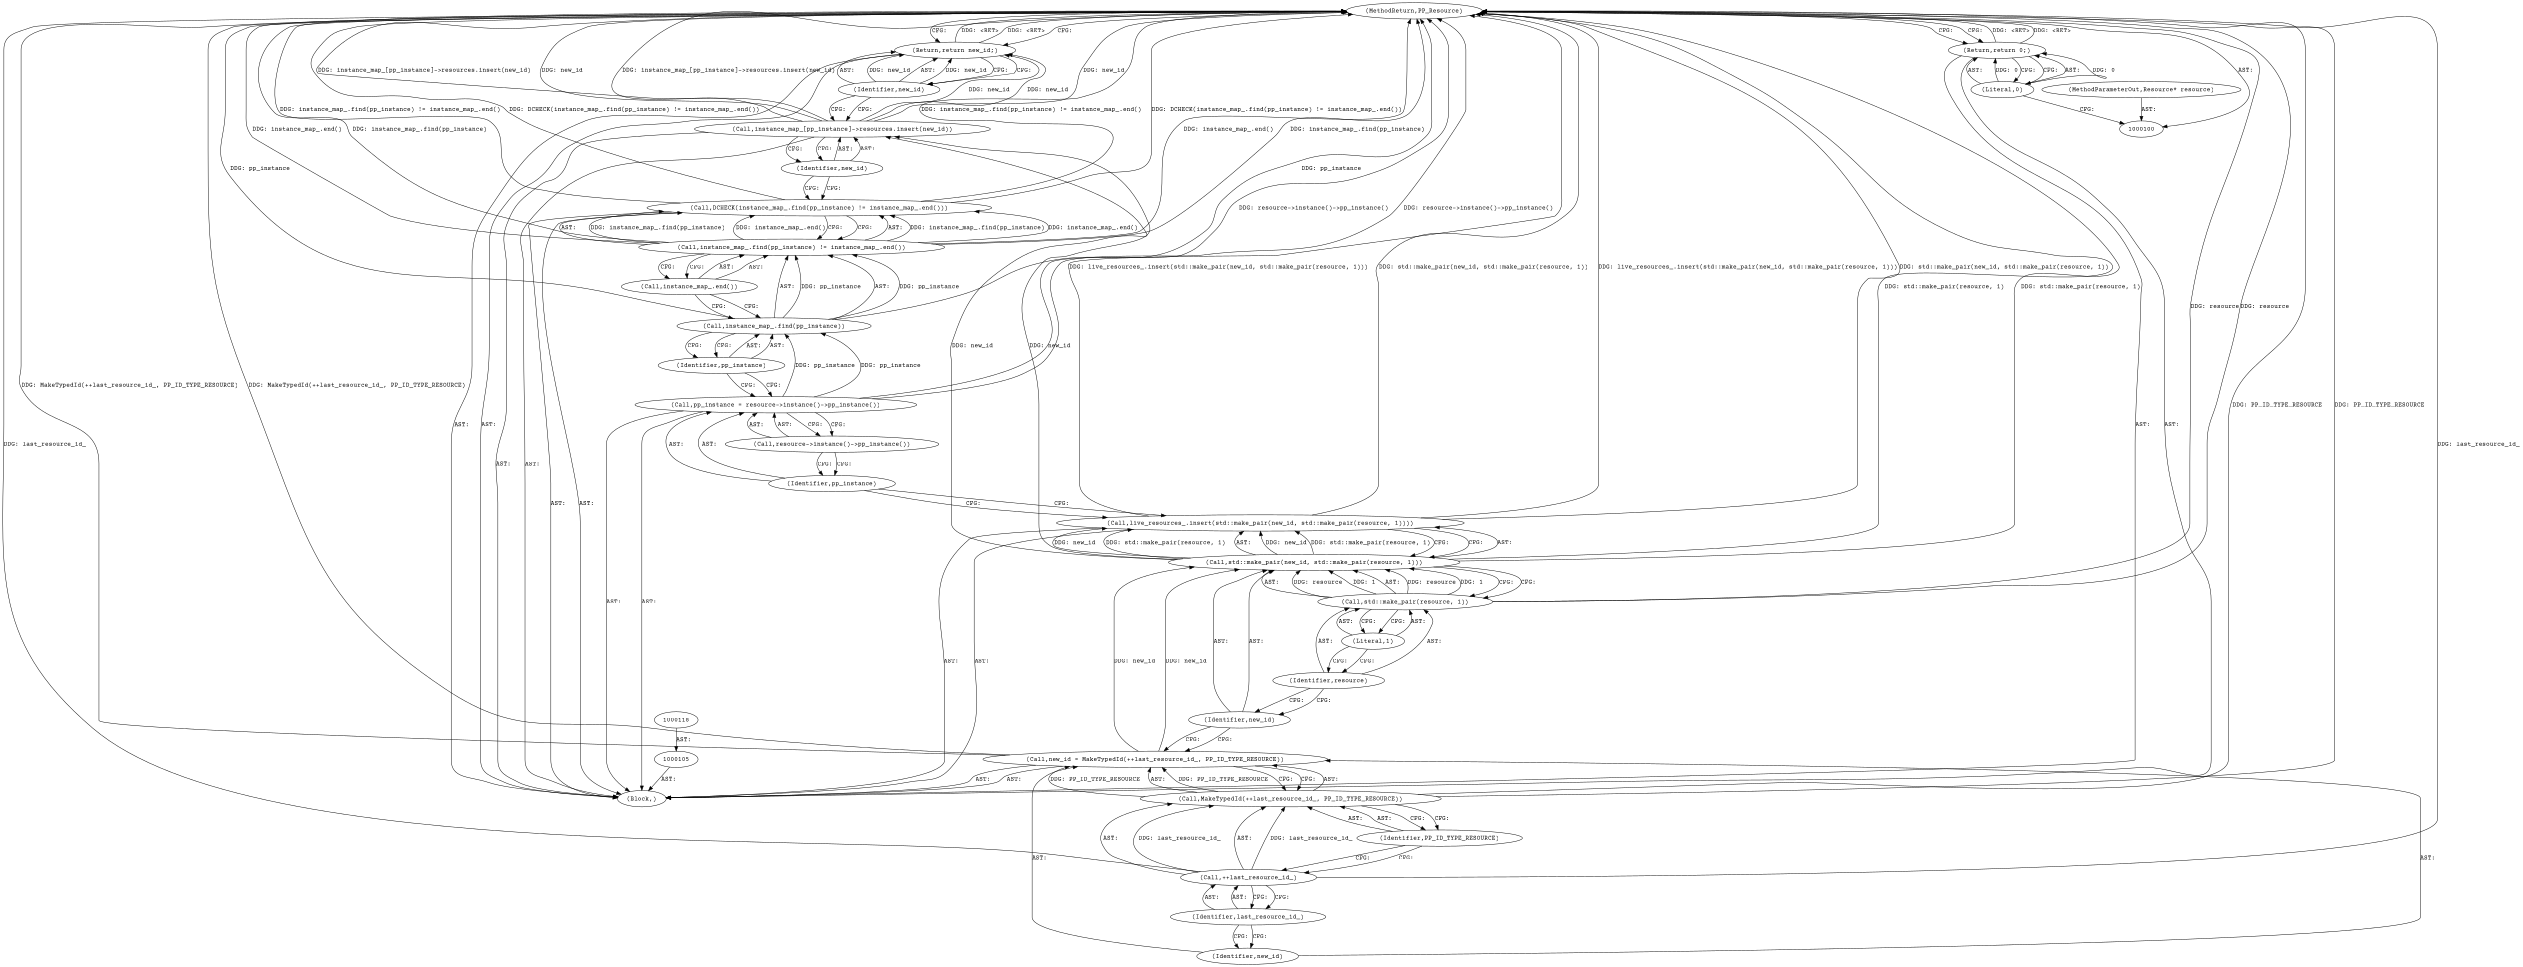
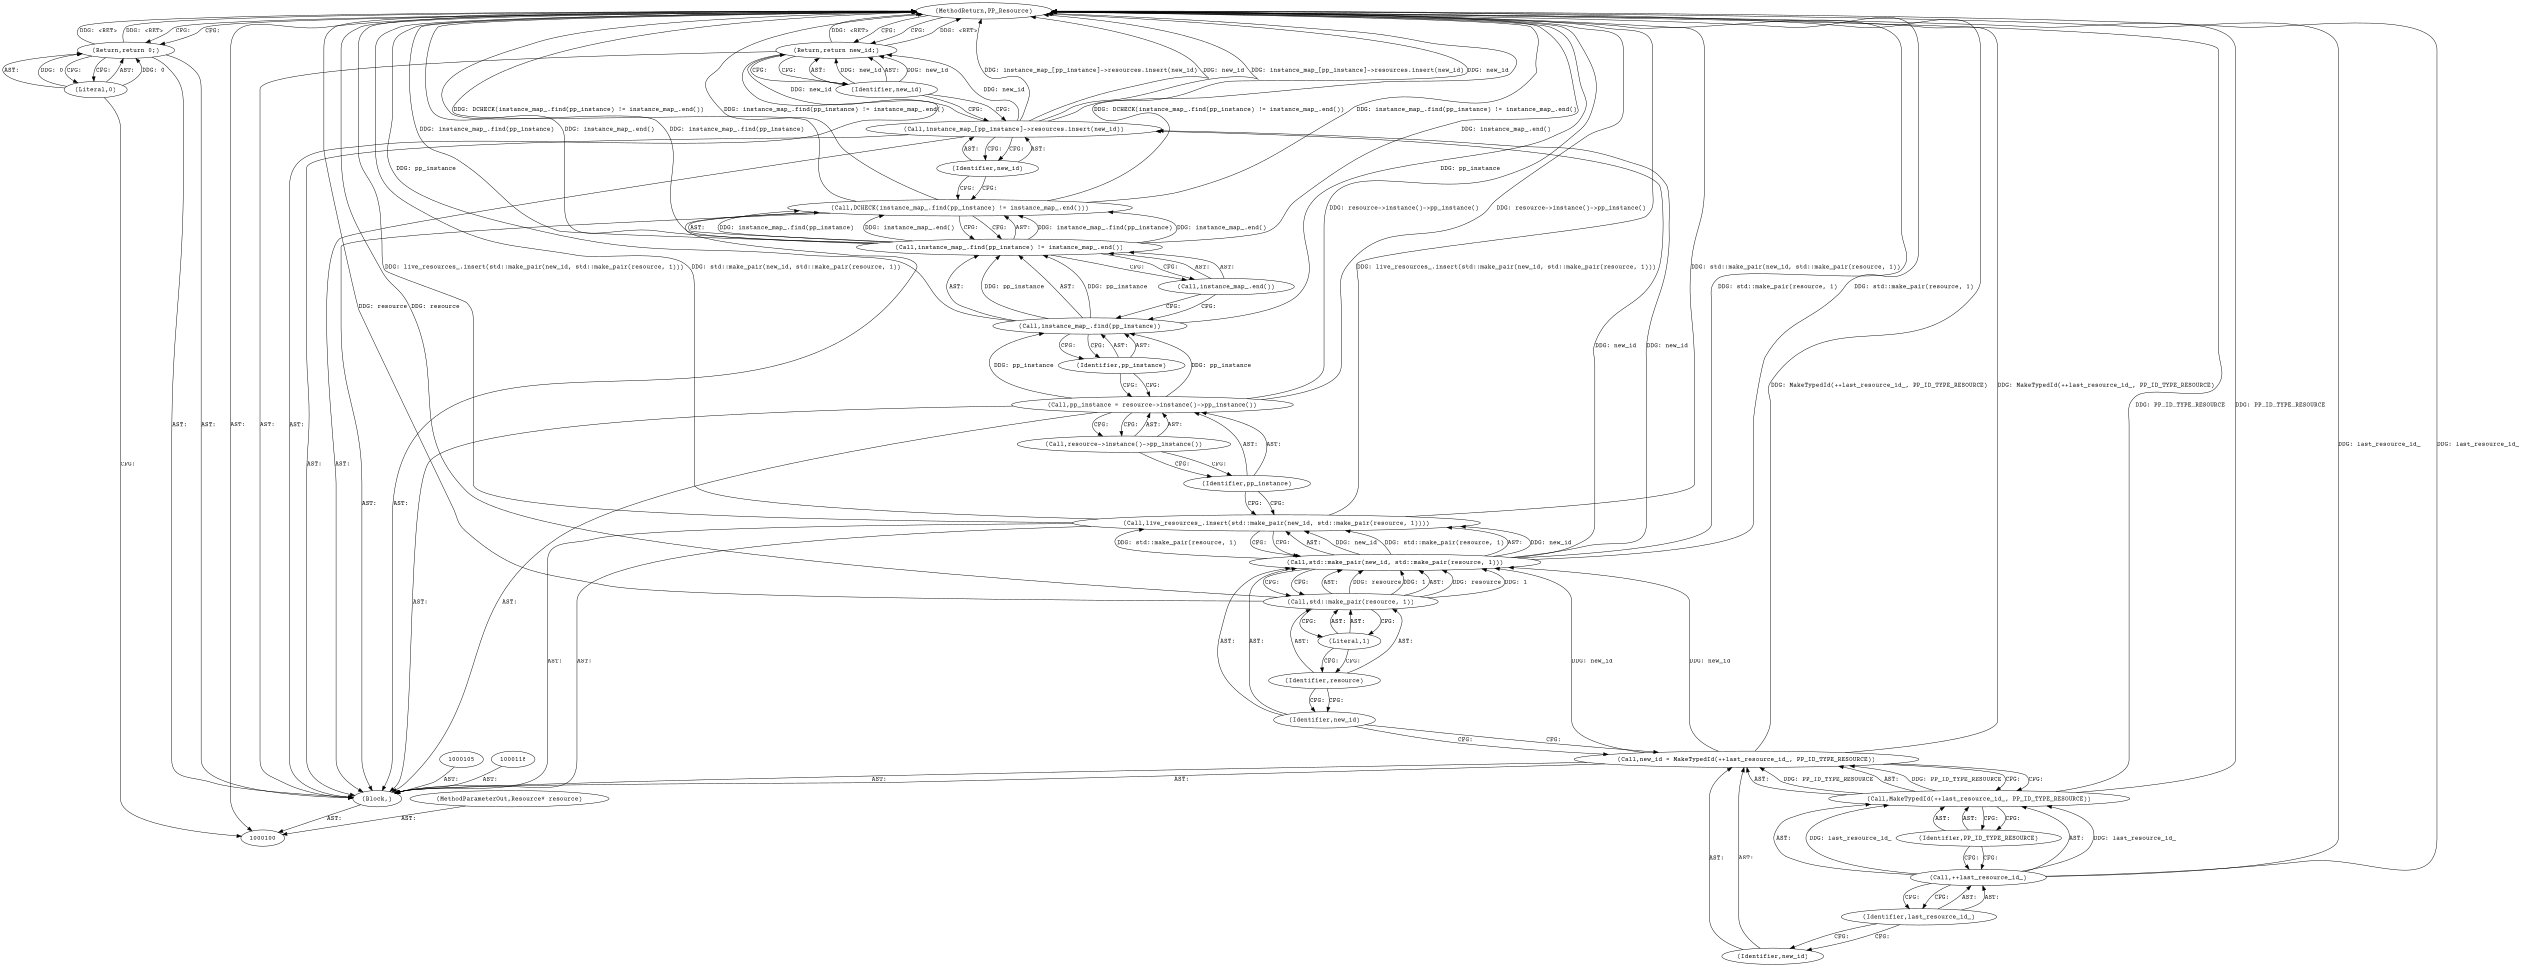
(676, 737) -> (463, 783)
none -> (322, 818)
